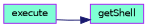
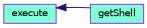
(69, 20) -> (78, 7)
